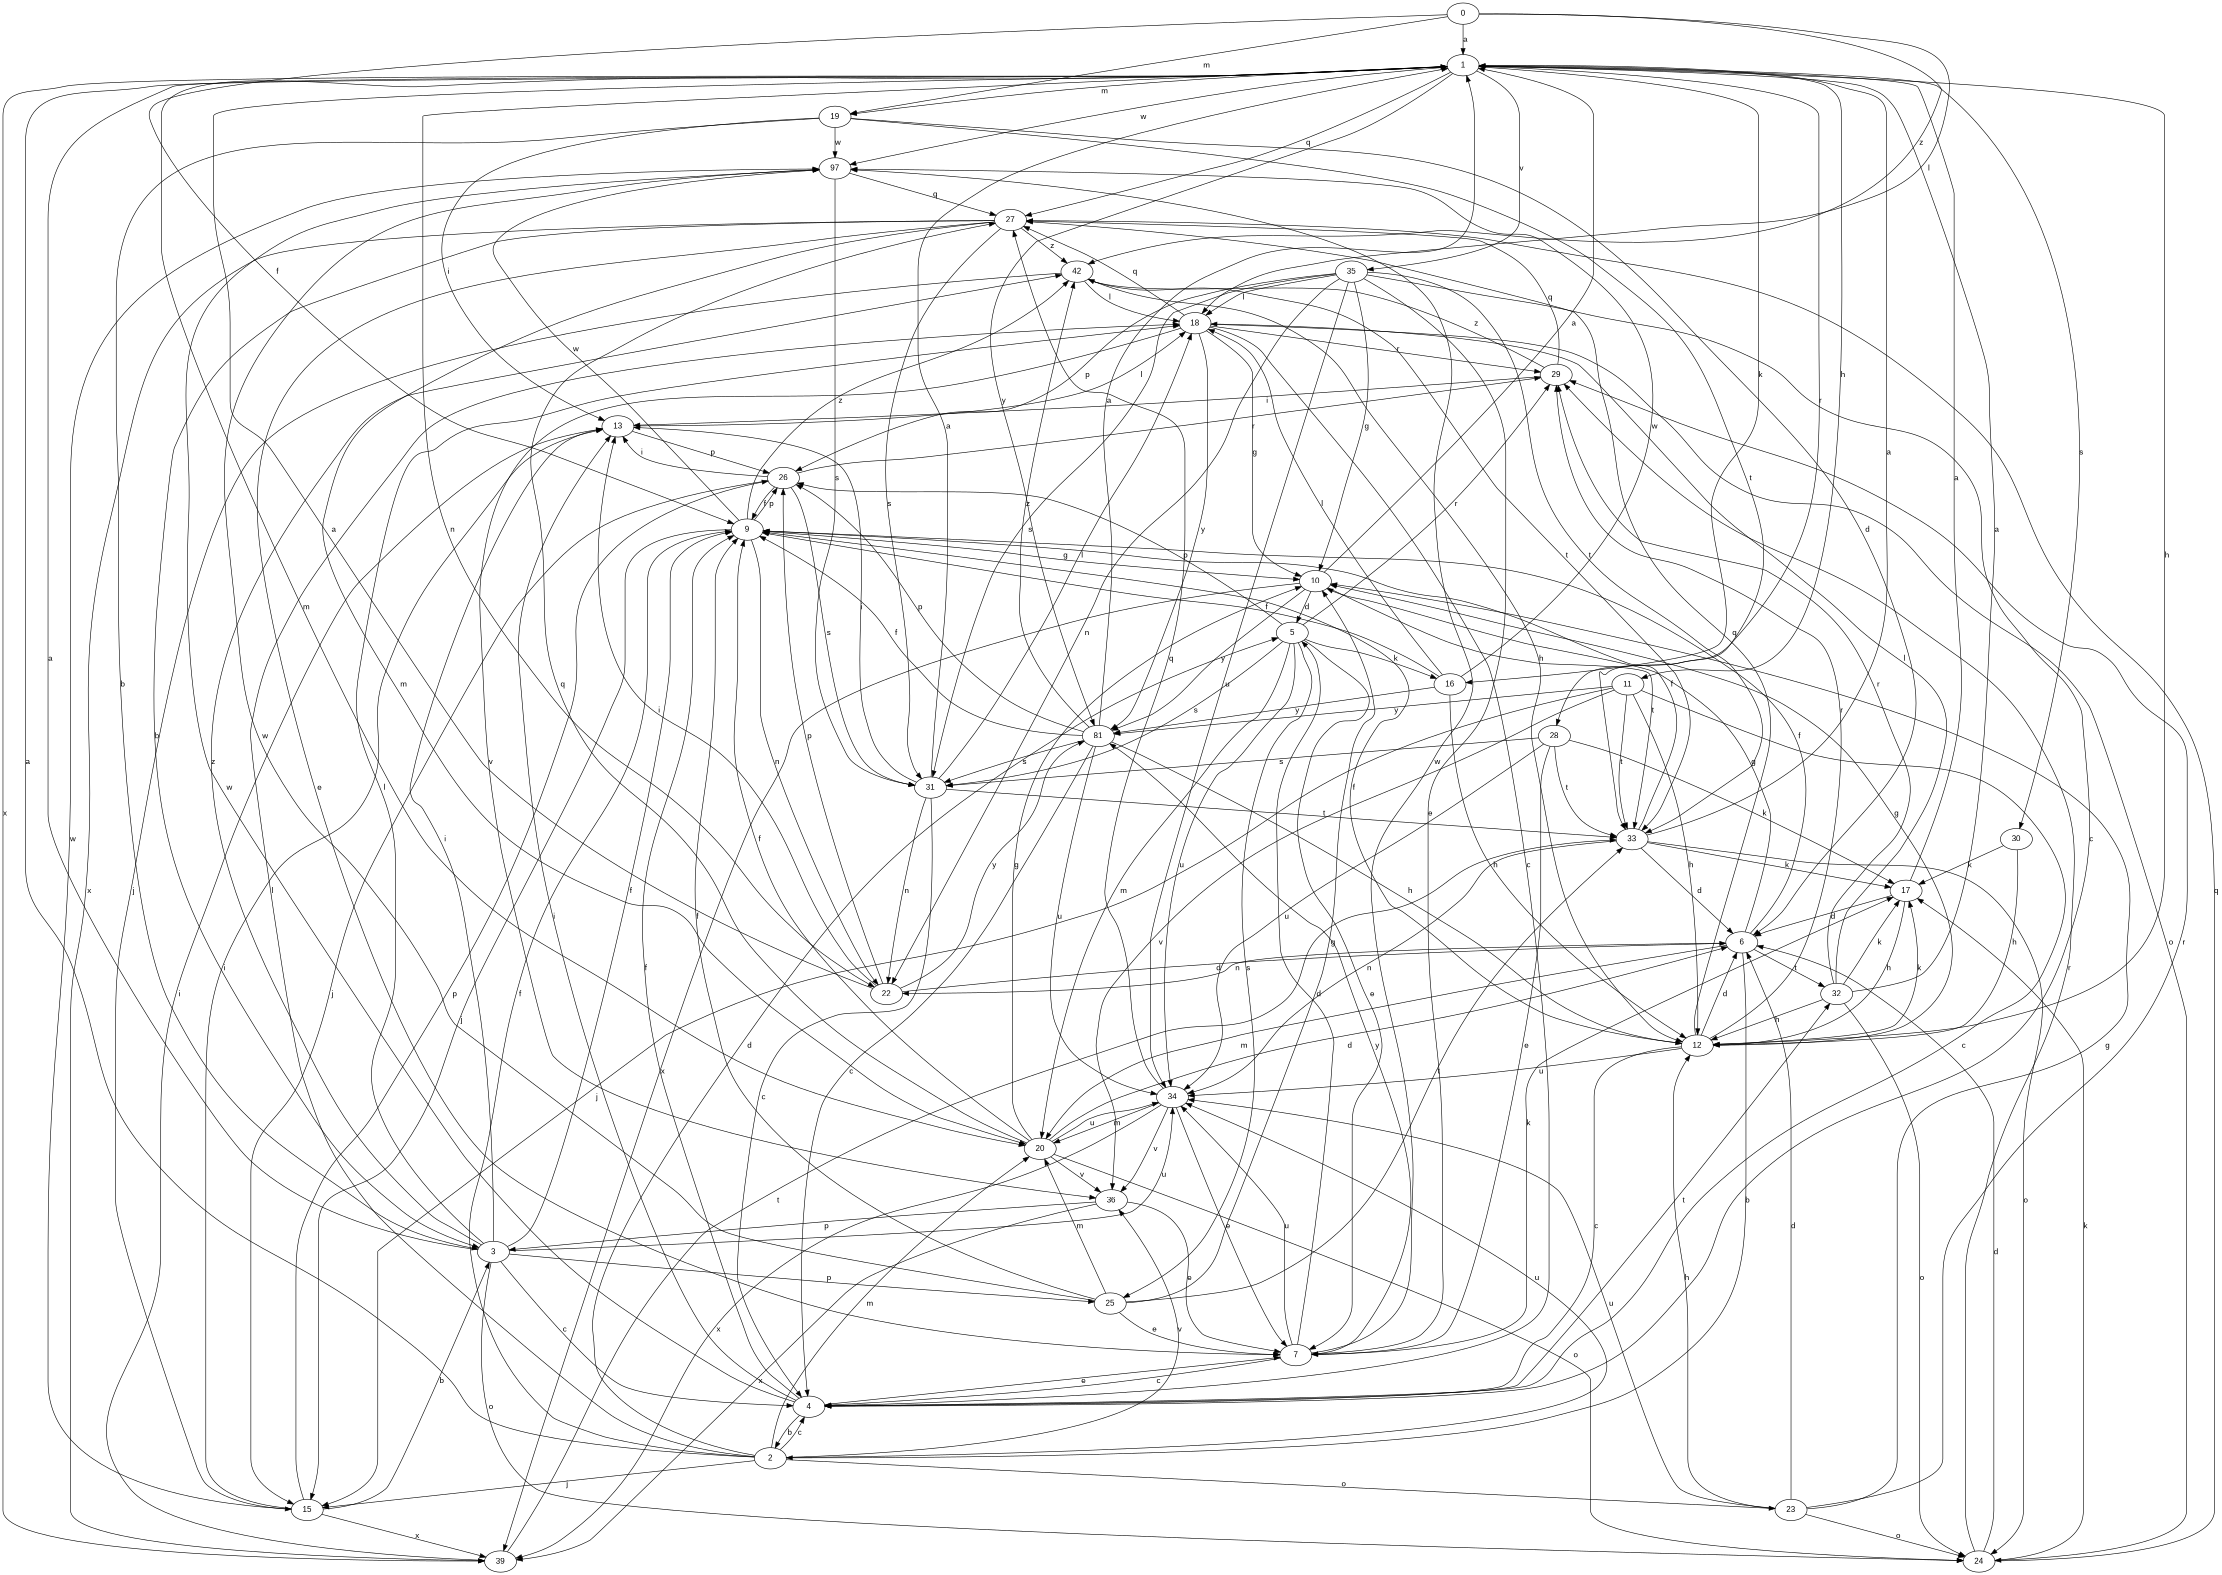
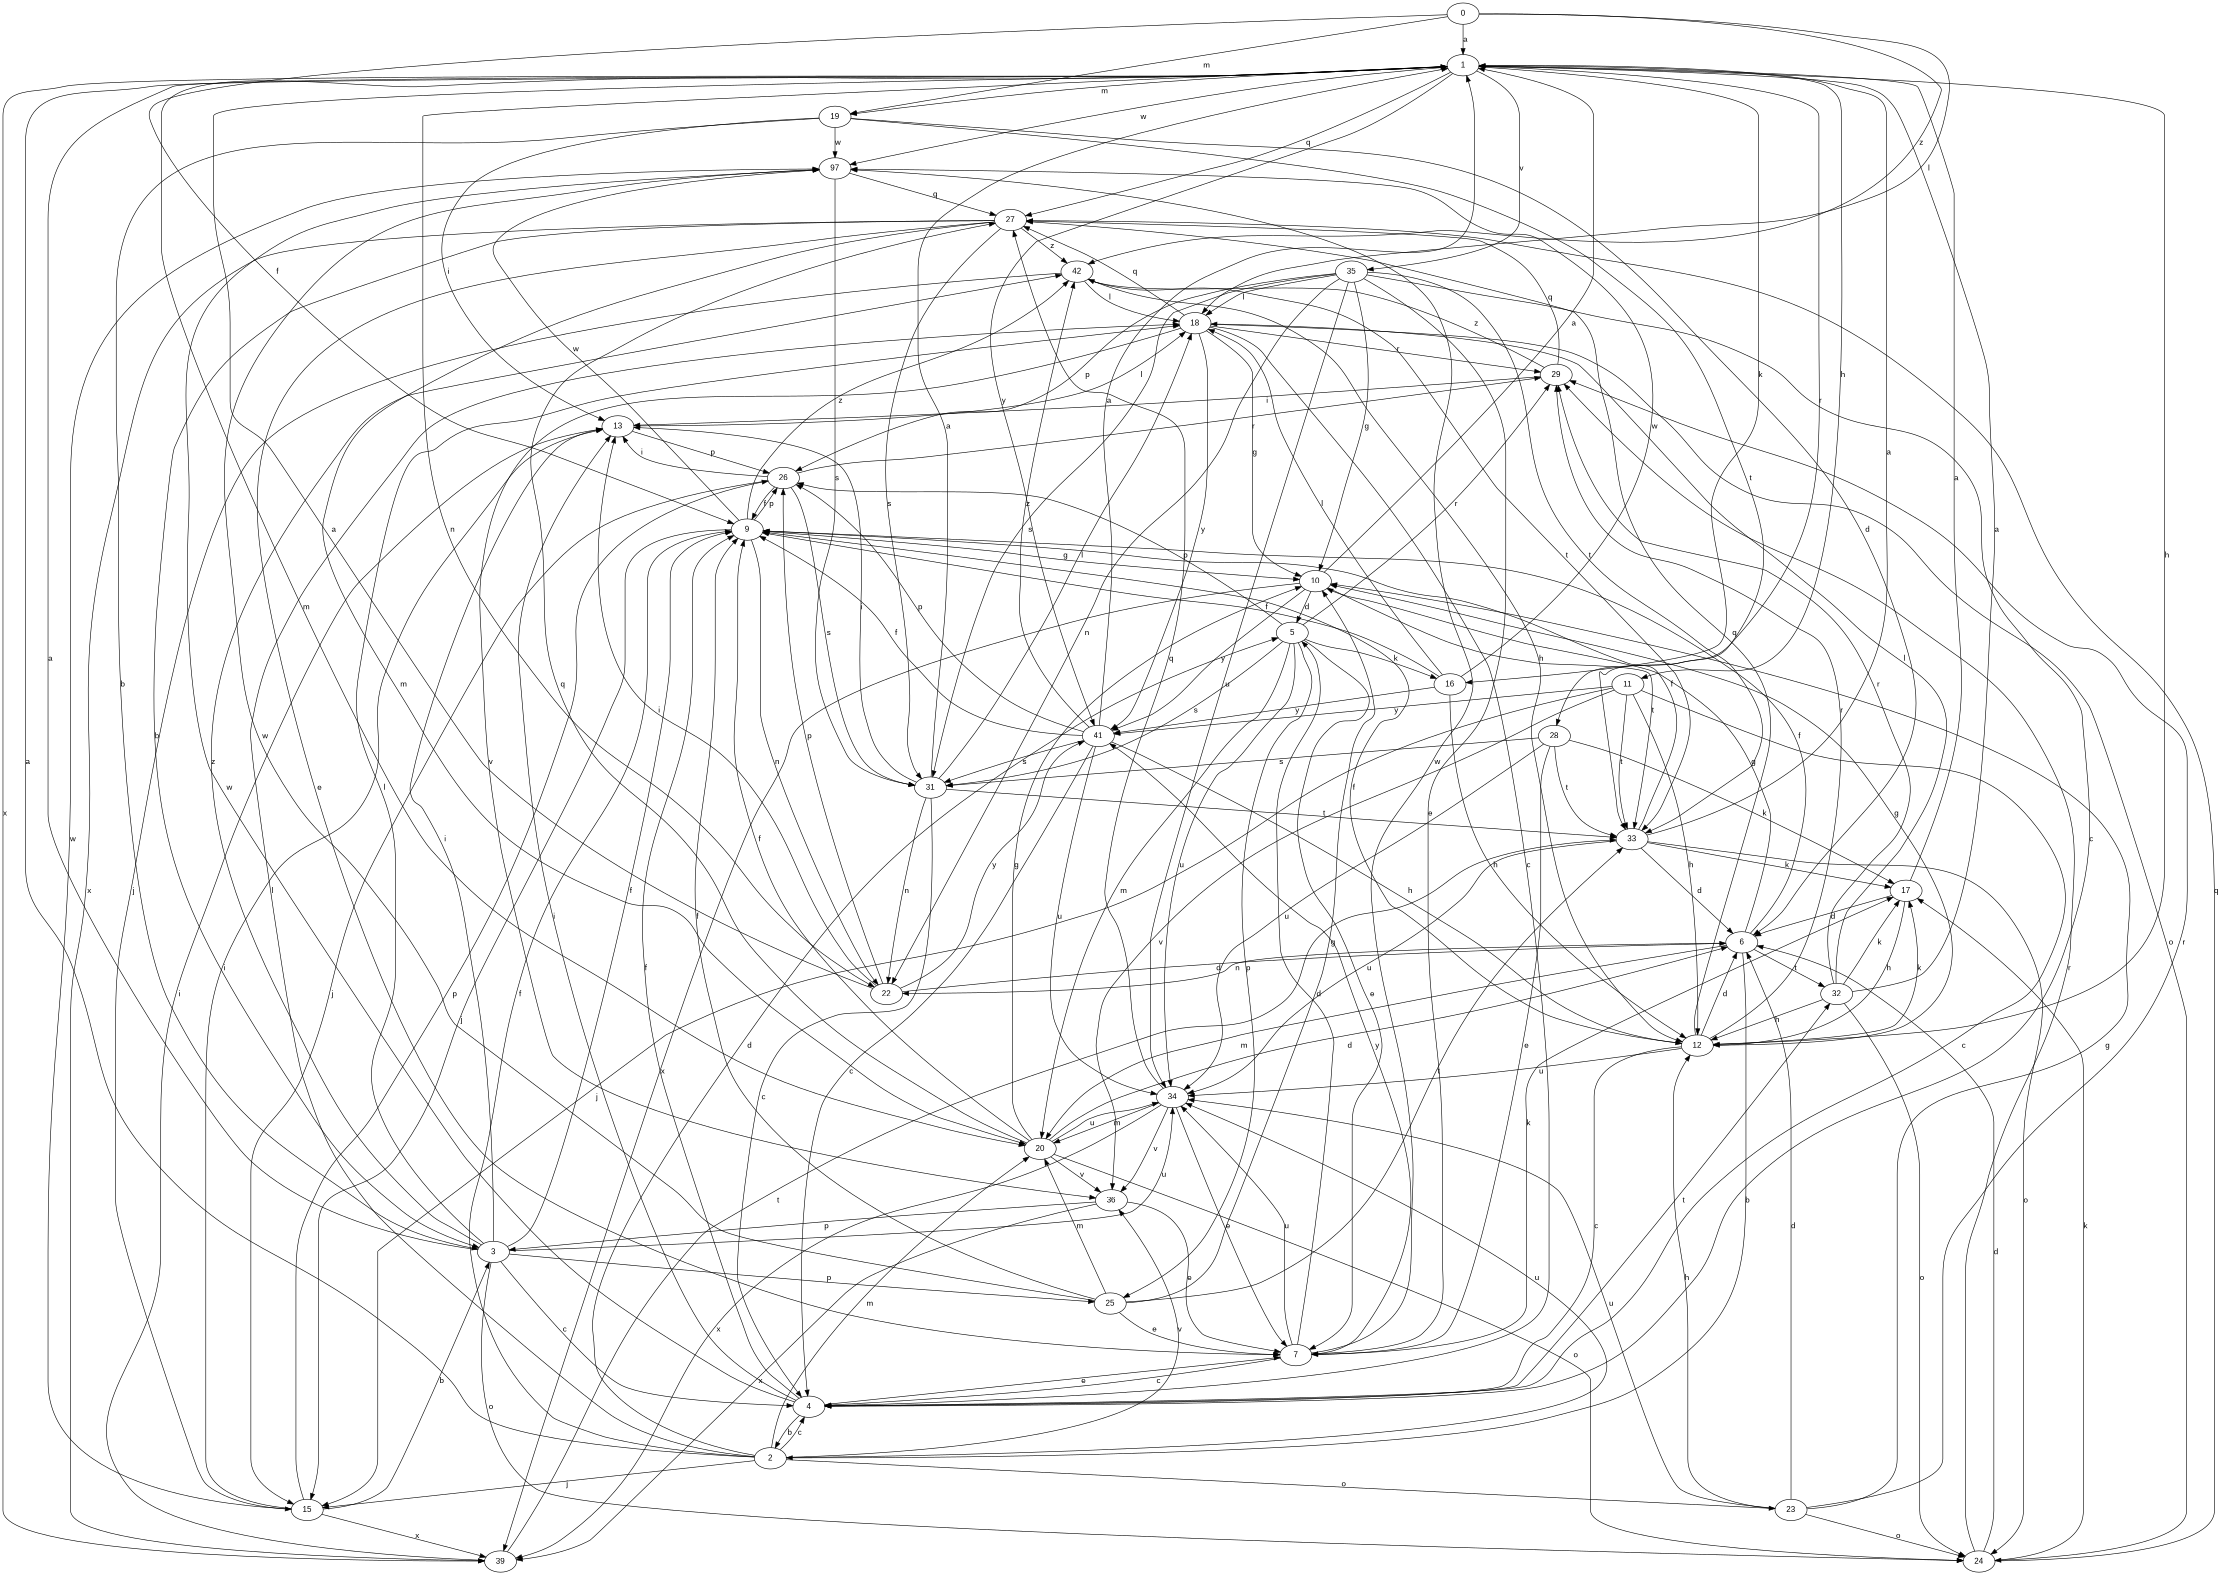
(1098, 736) -> (1098, 736)
(2016, 839) -> none
(1248, 968) -> (1248, 968)
(1369, 968) -> (1369, 968)
